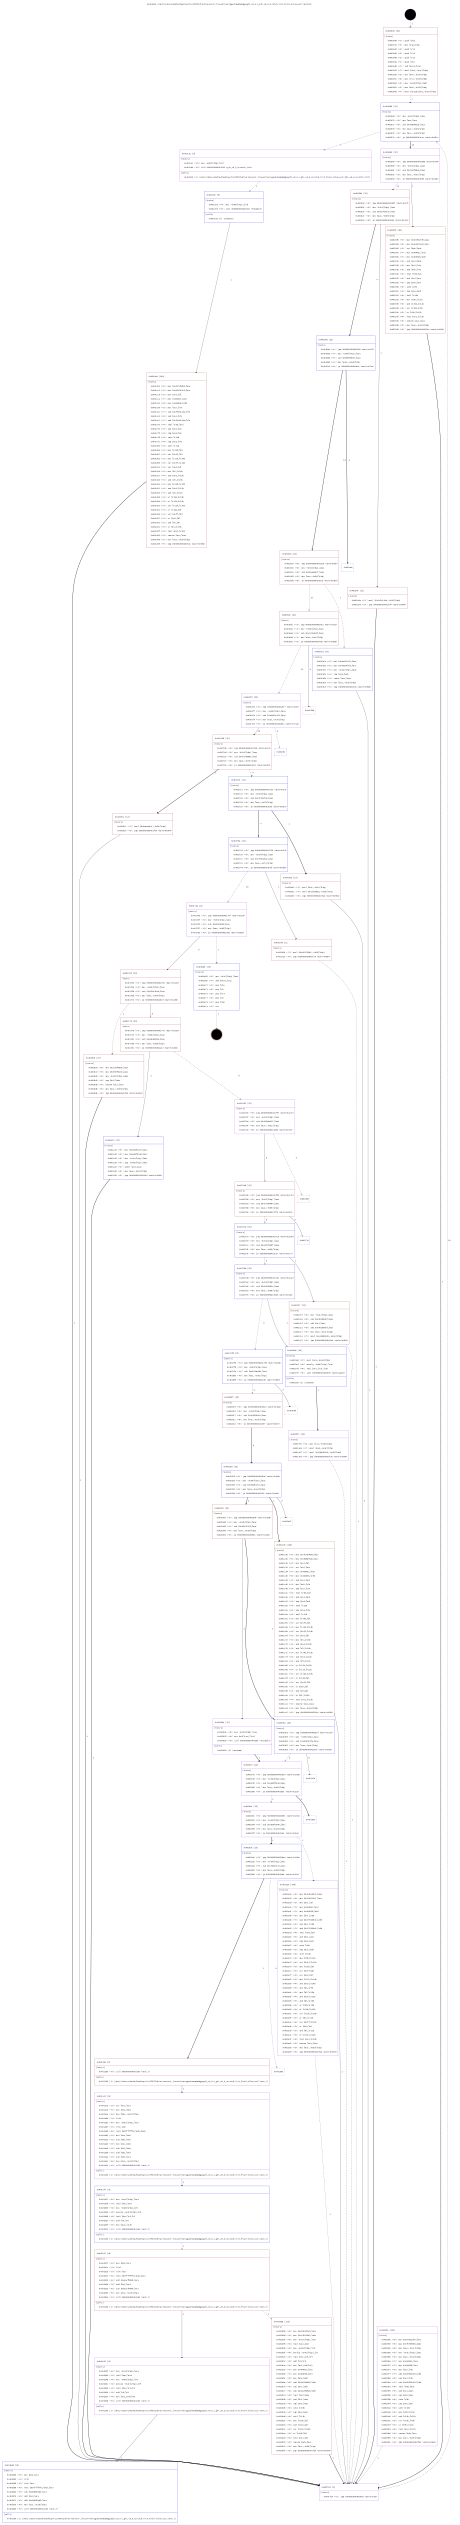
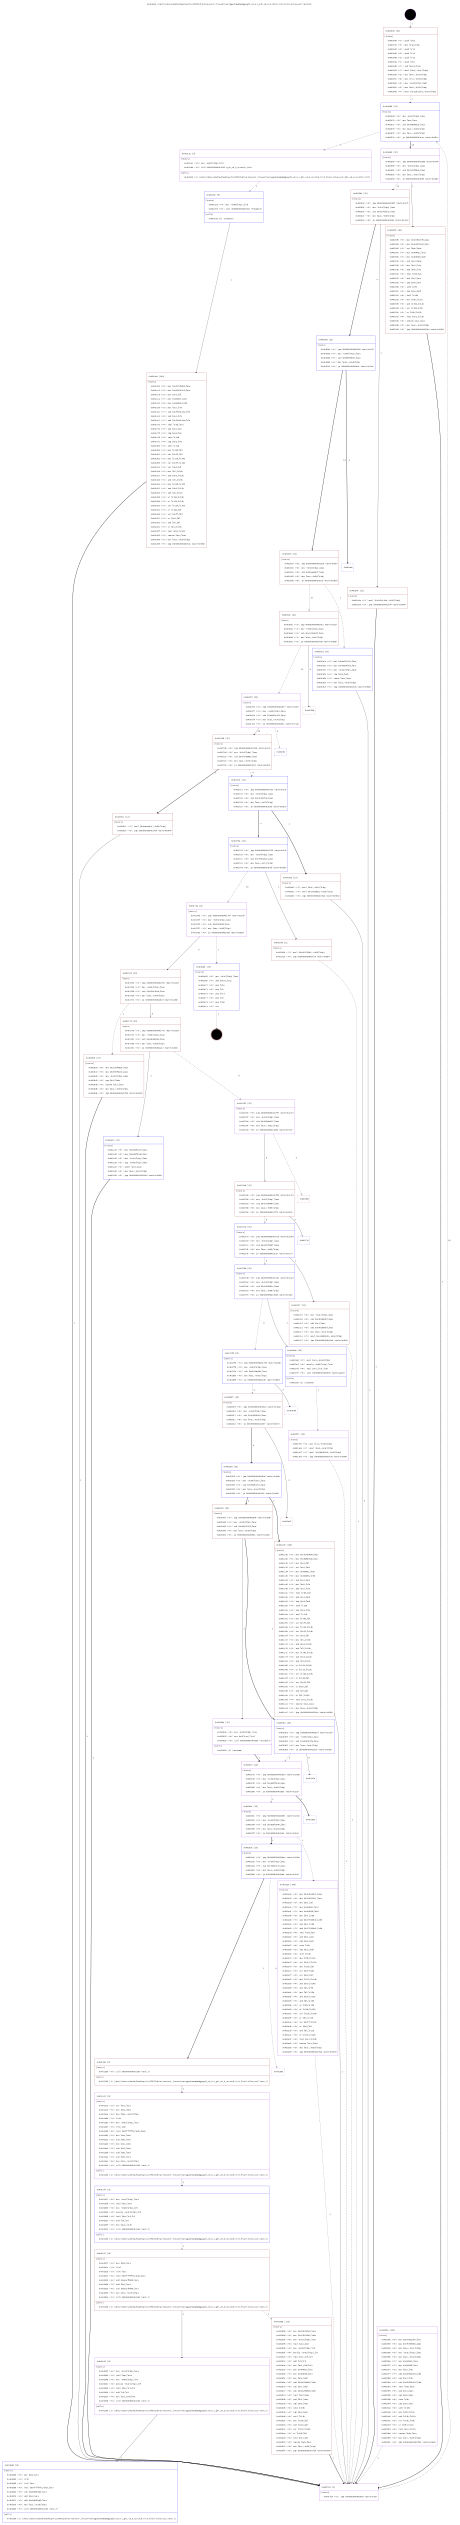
(317, 1408) -> (317, 1408)
(282, 1507) -> (284, 1470)
